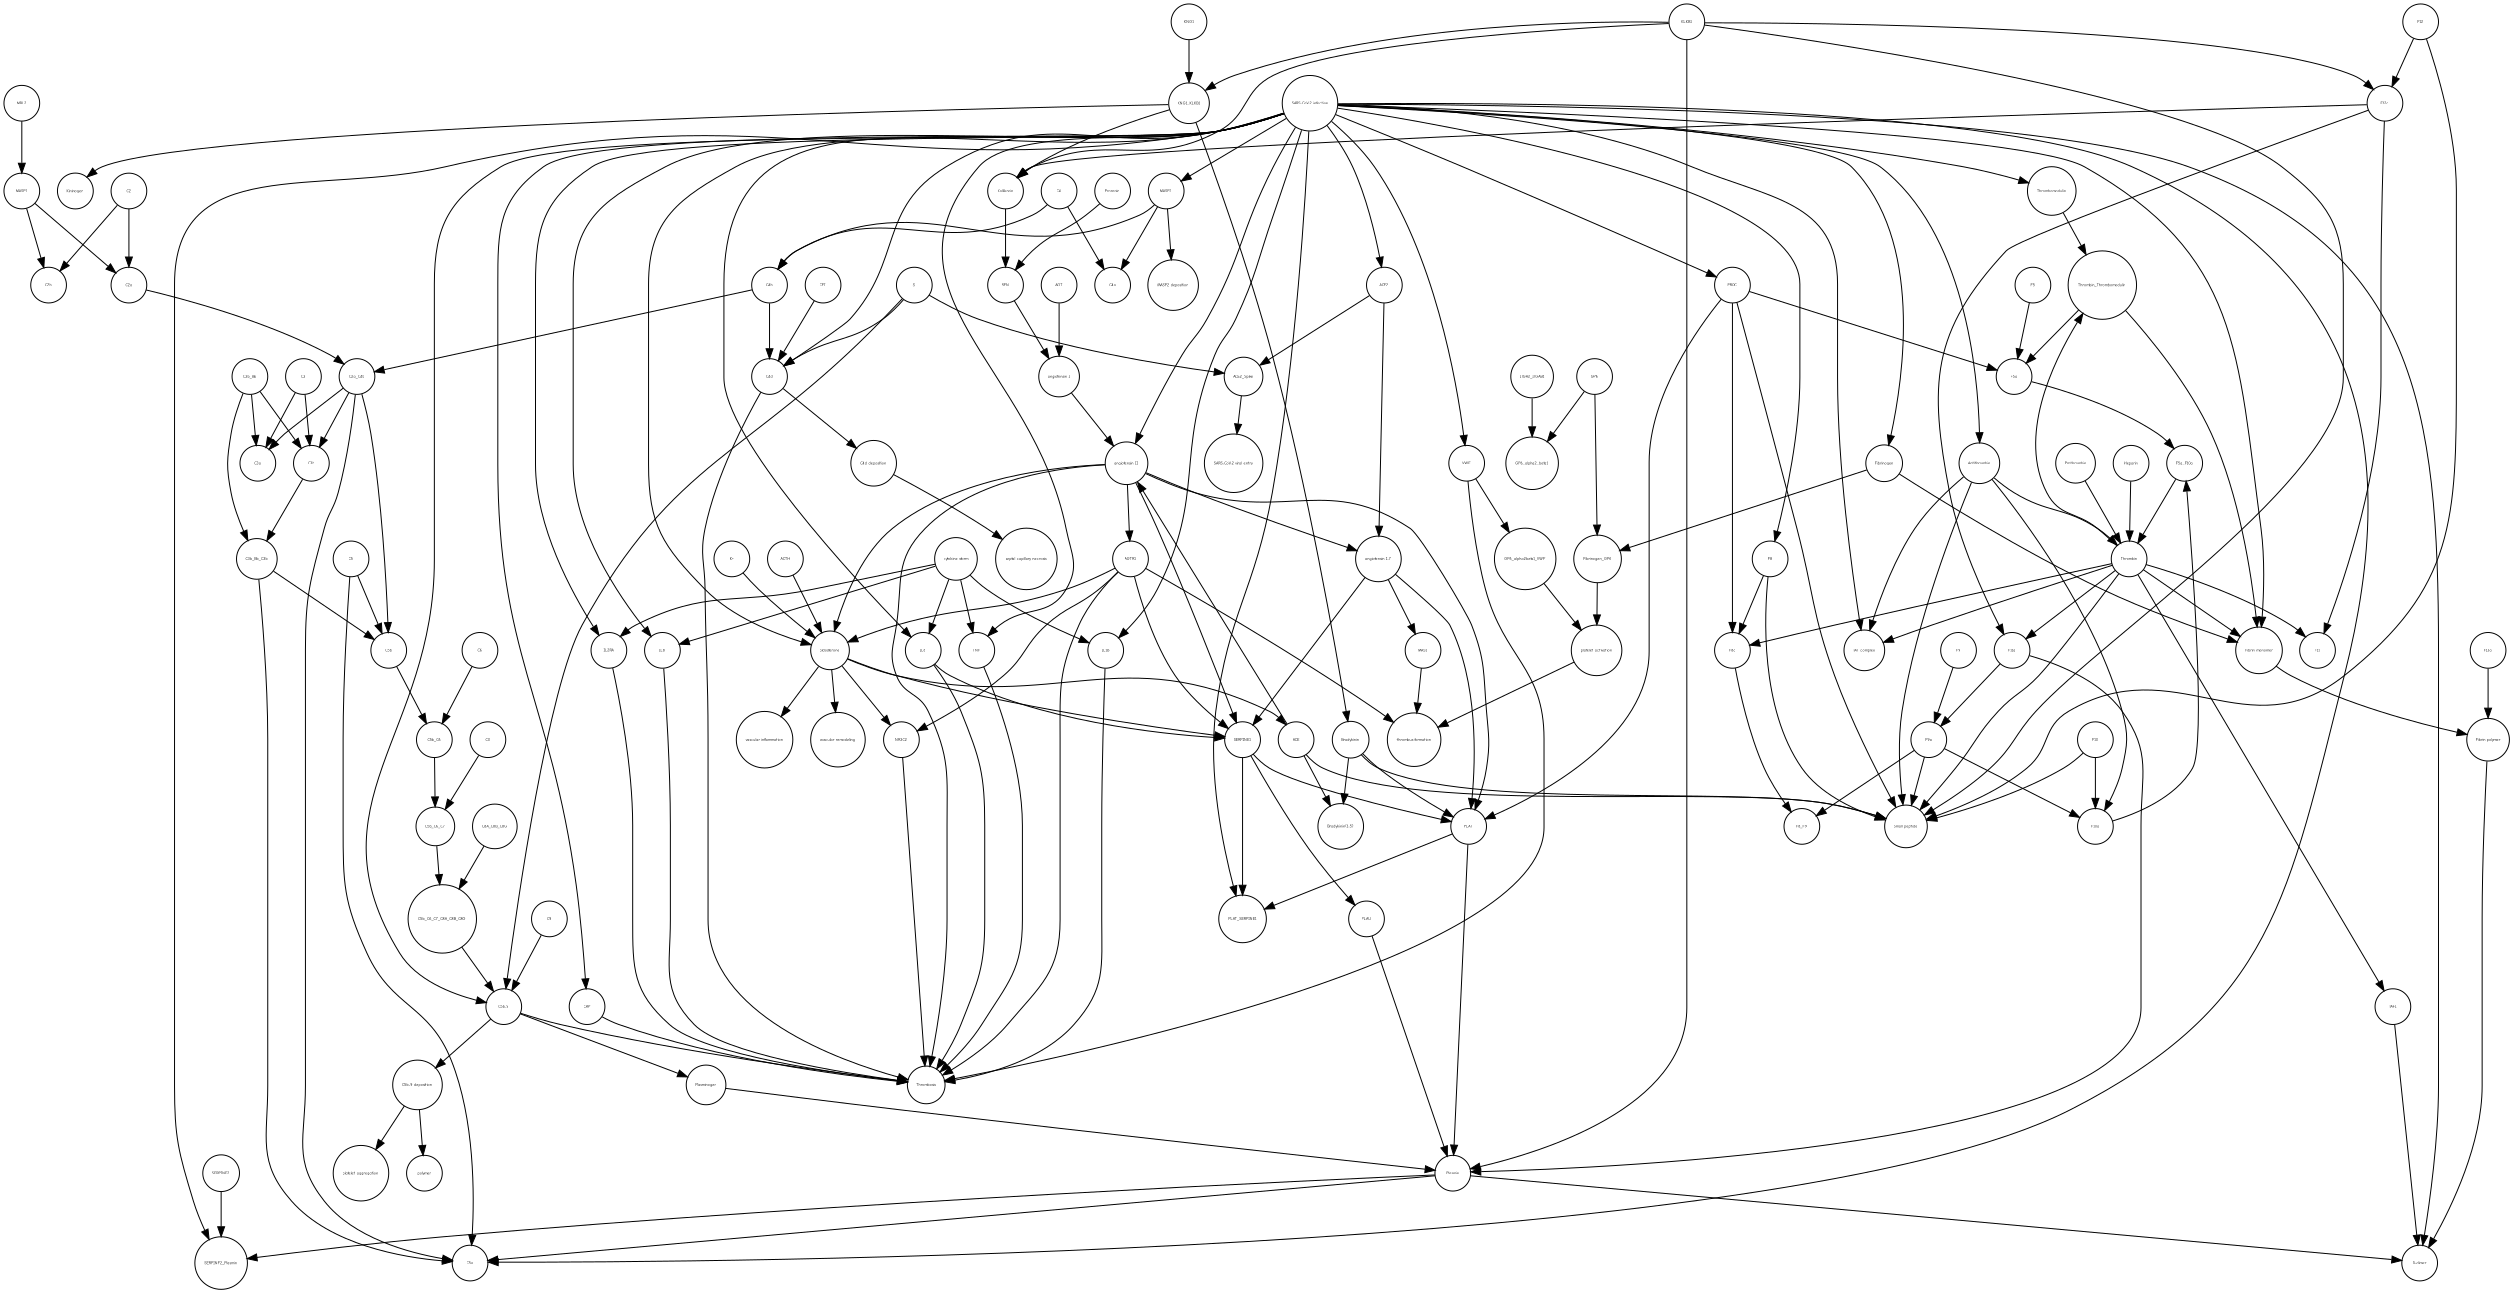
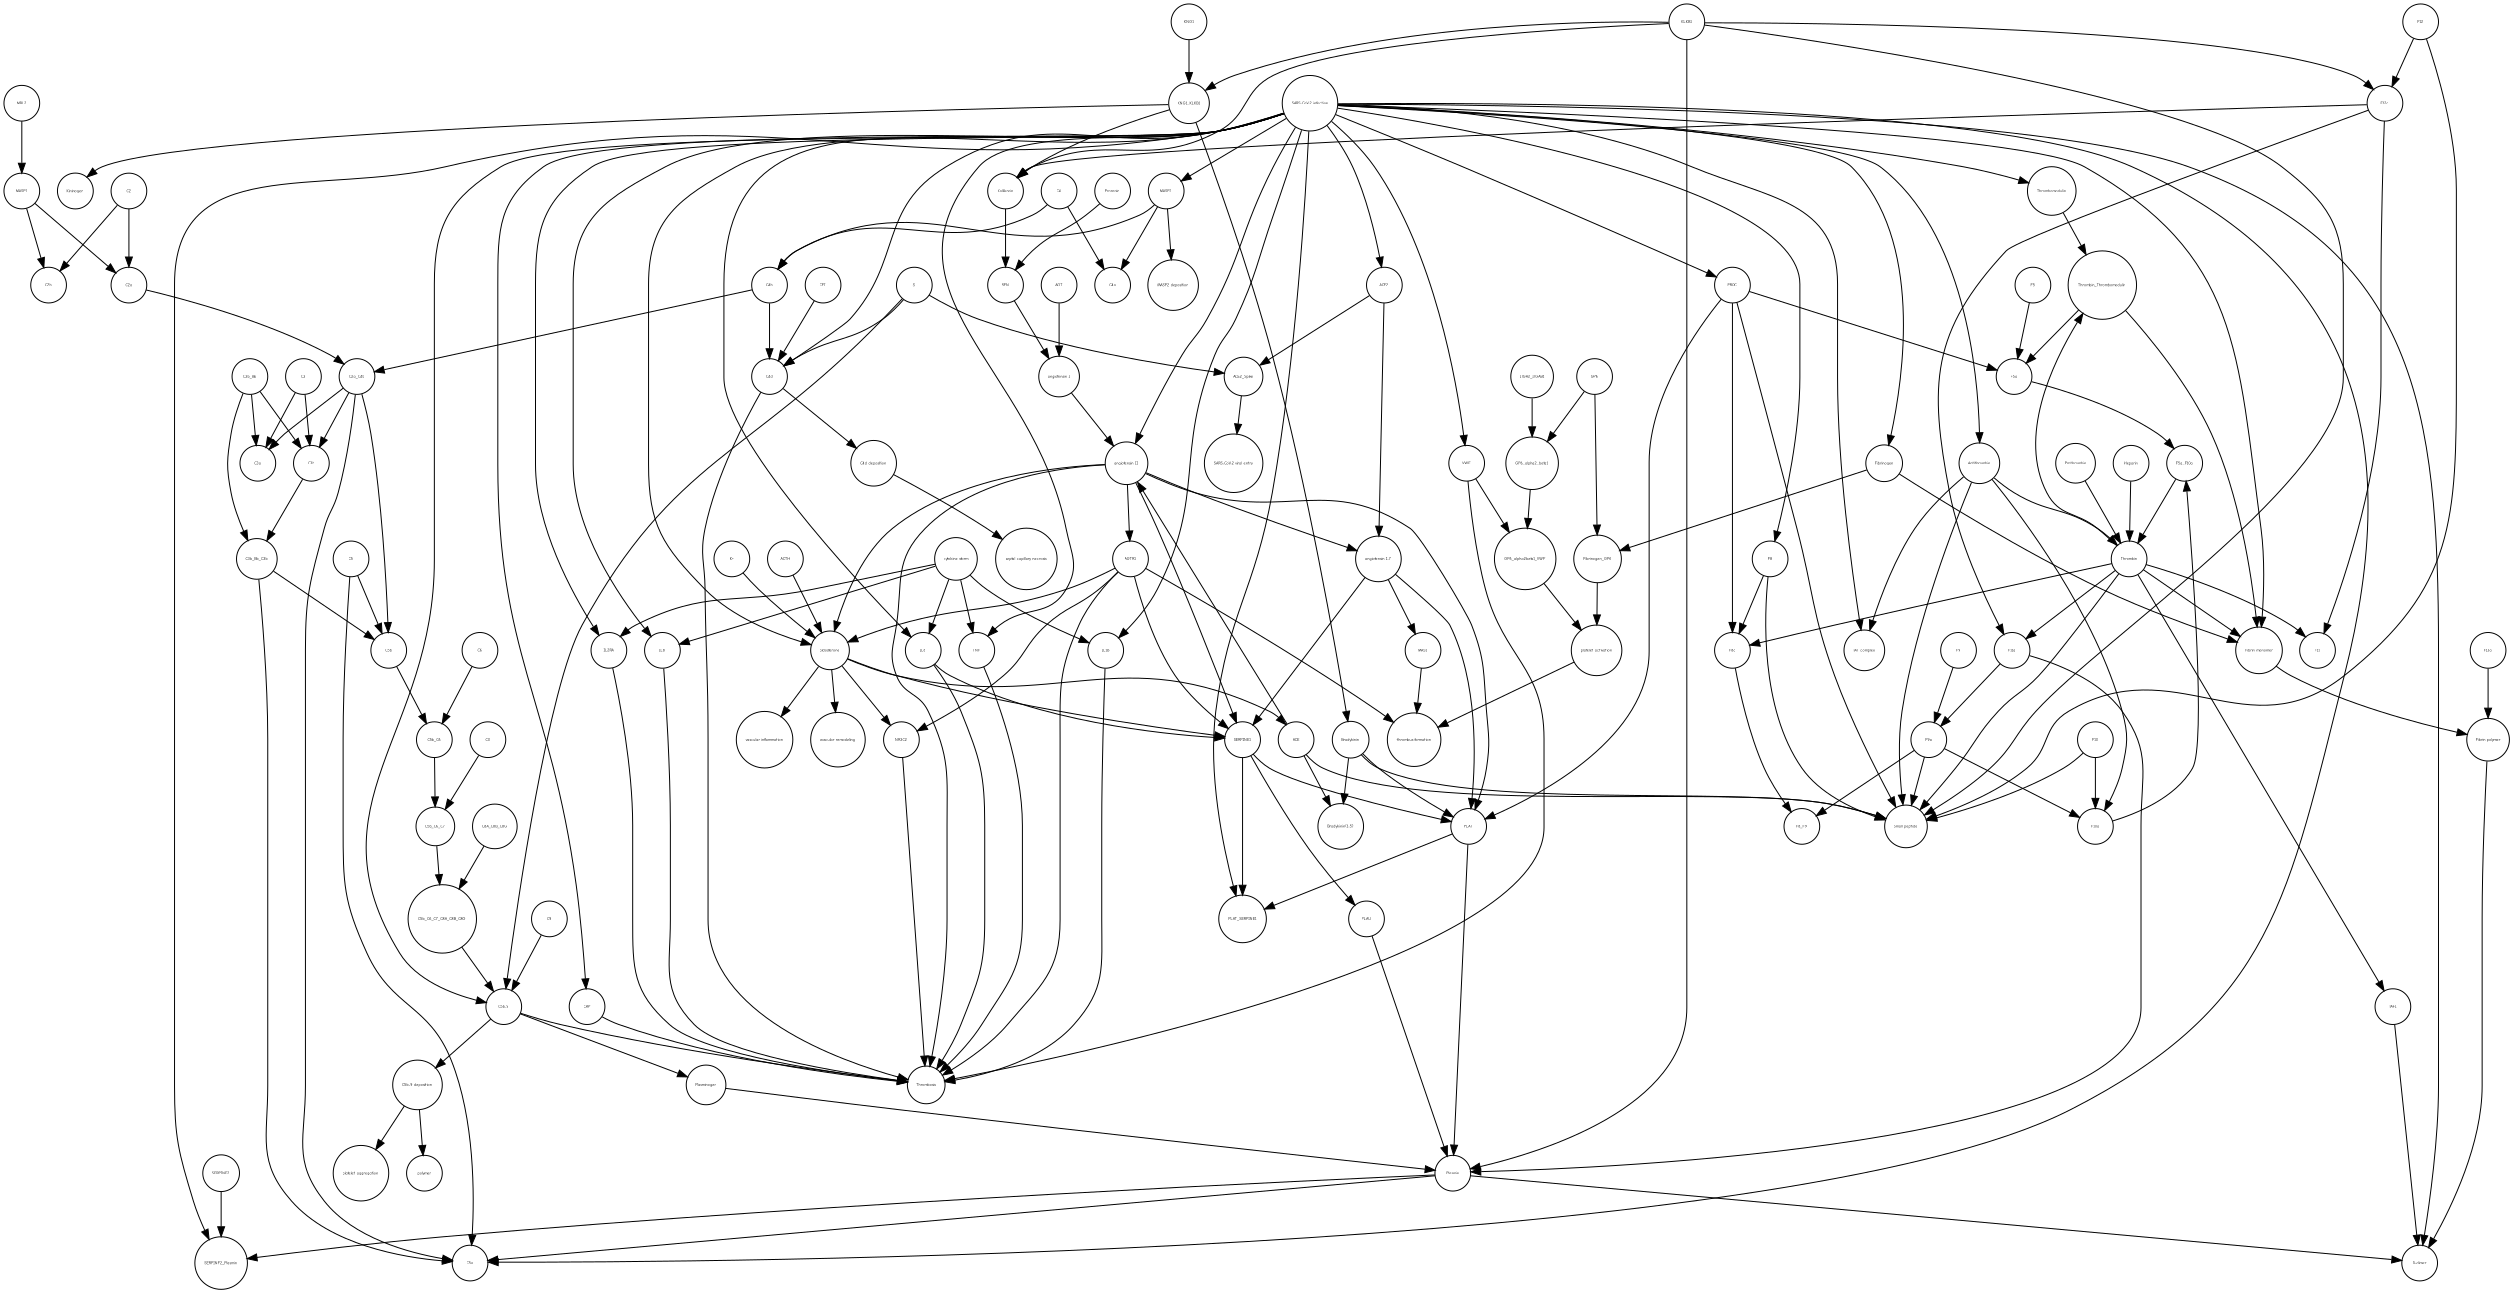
none -> (1529, 504)
(2002, 601) -> none
